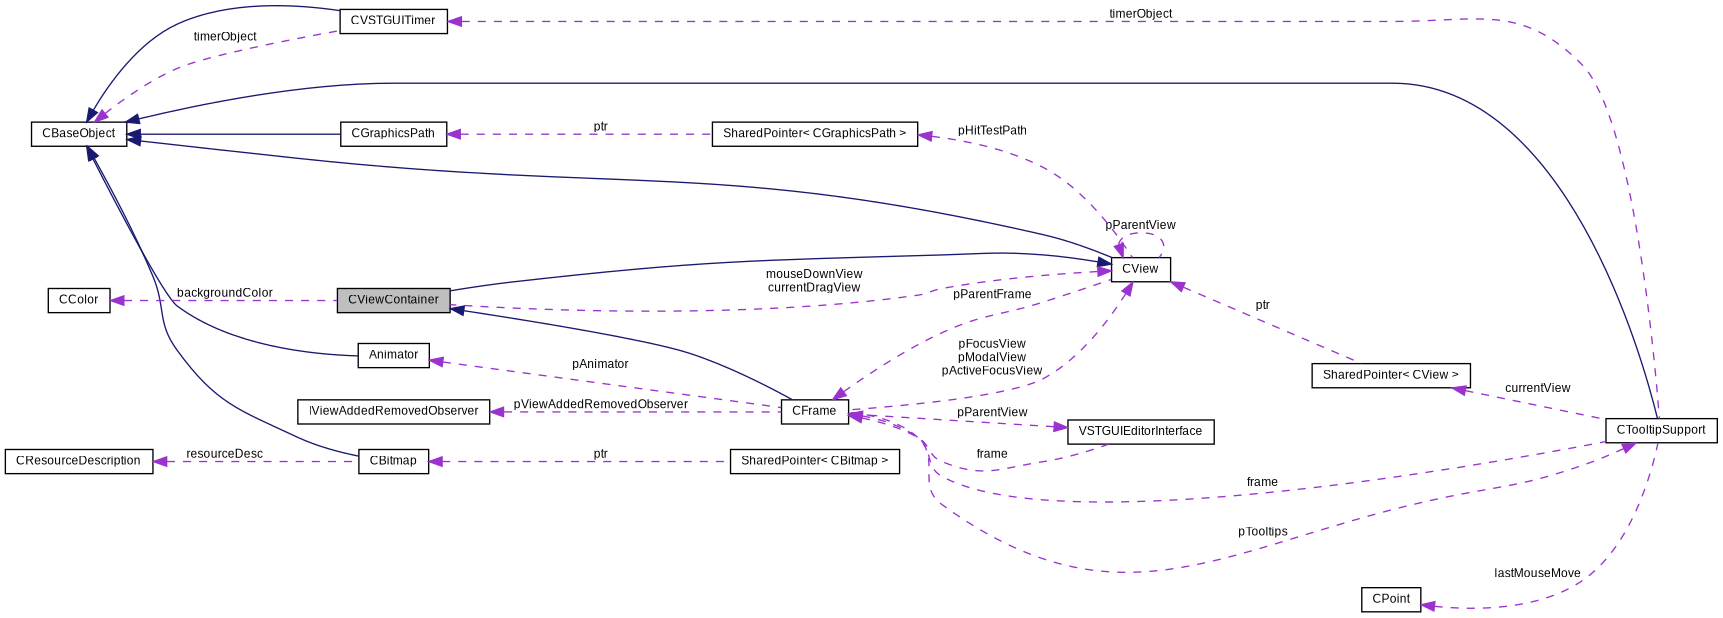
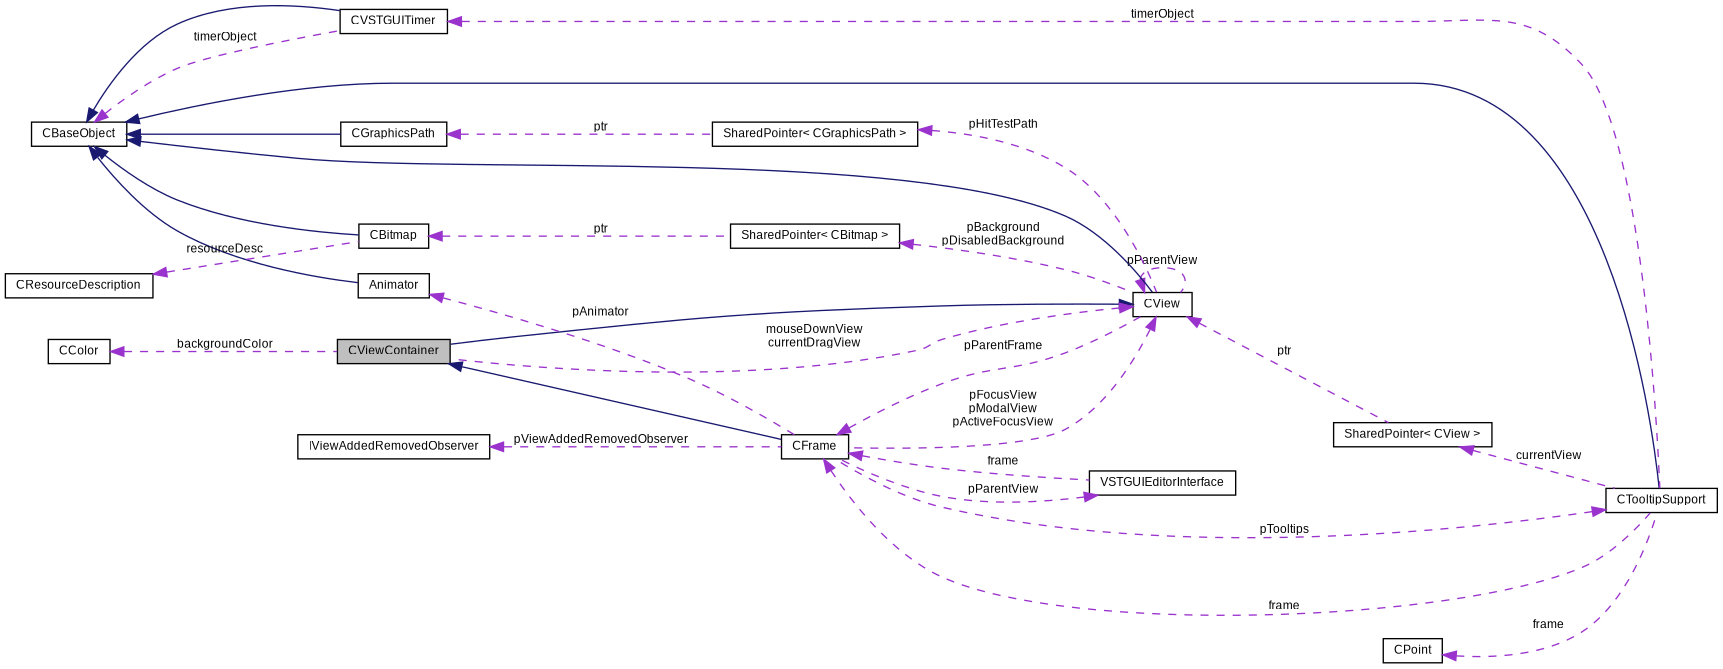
none -> (1025, 261)
(1538, 574) -> (1549, 625)
